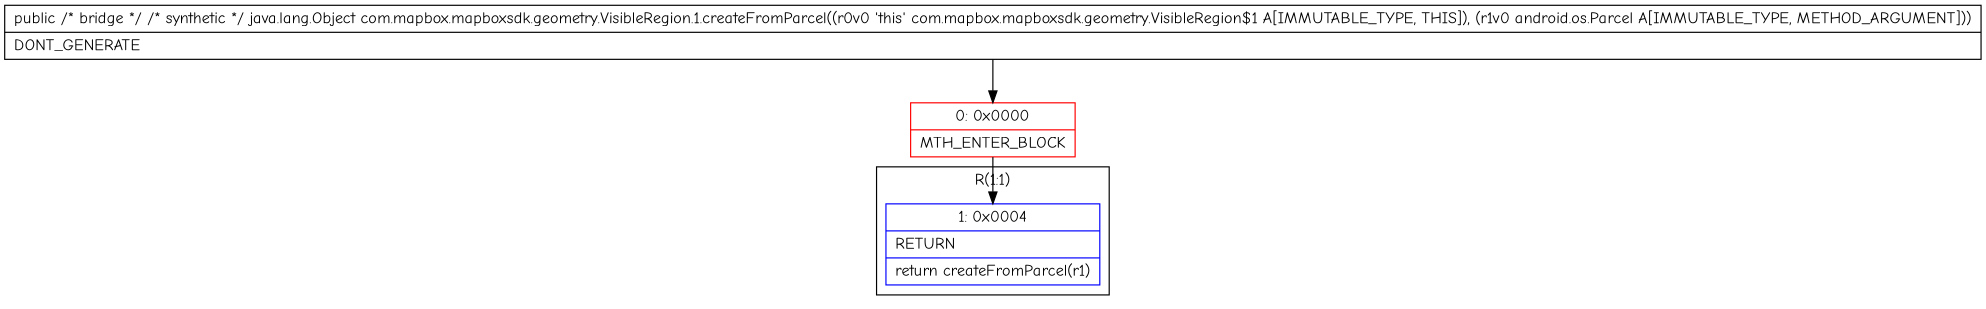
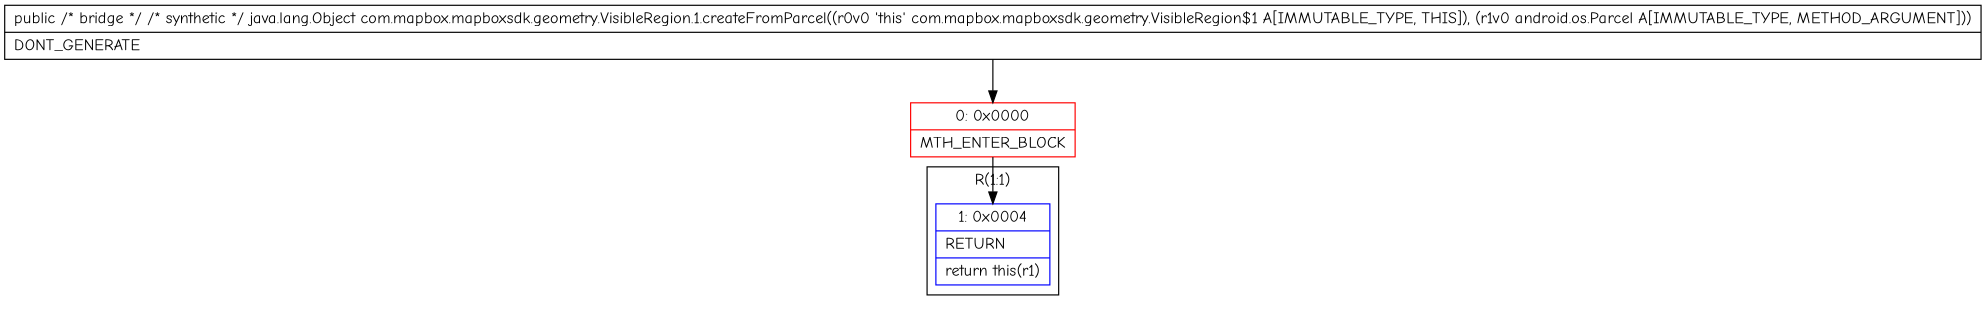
(993, 271) -> (993, 271)
